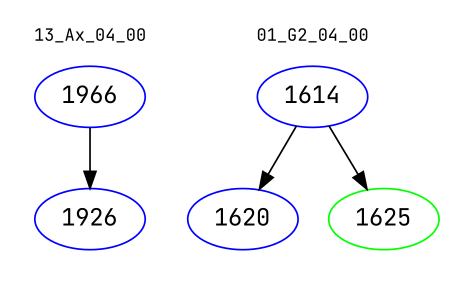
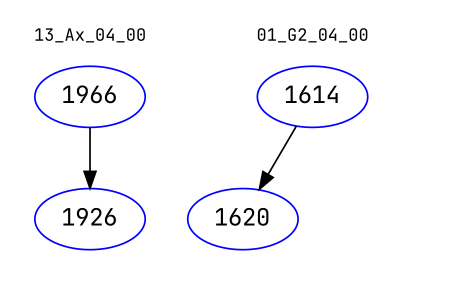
(384, 219) -> none
